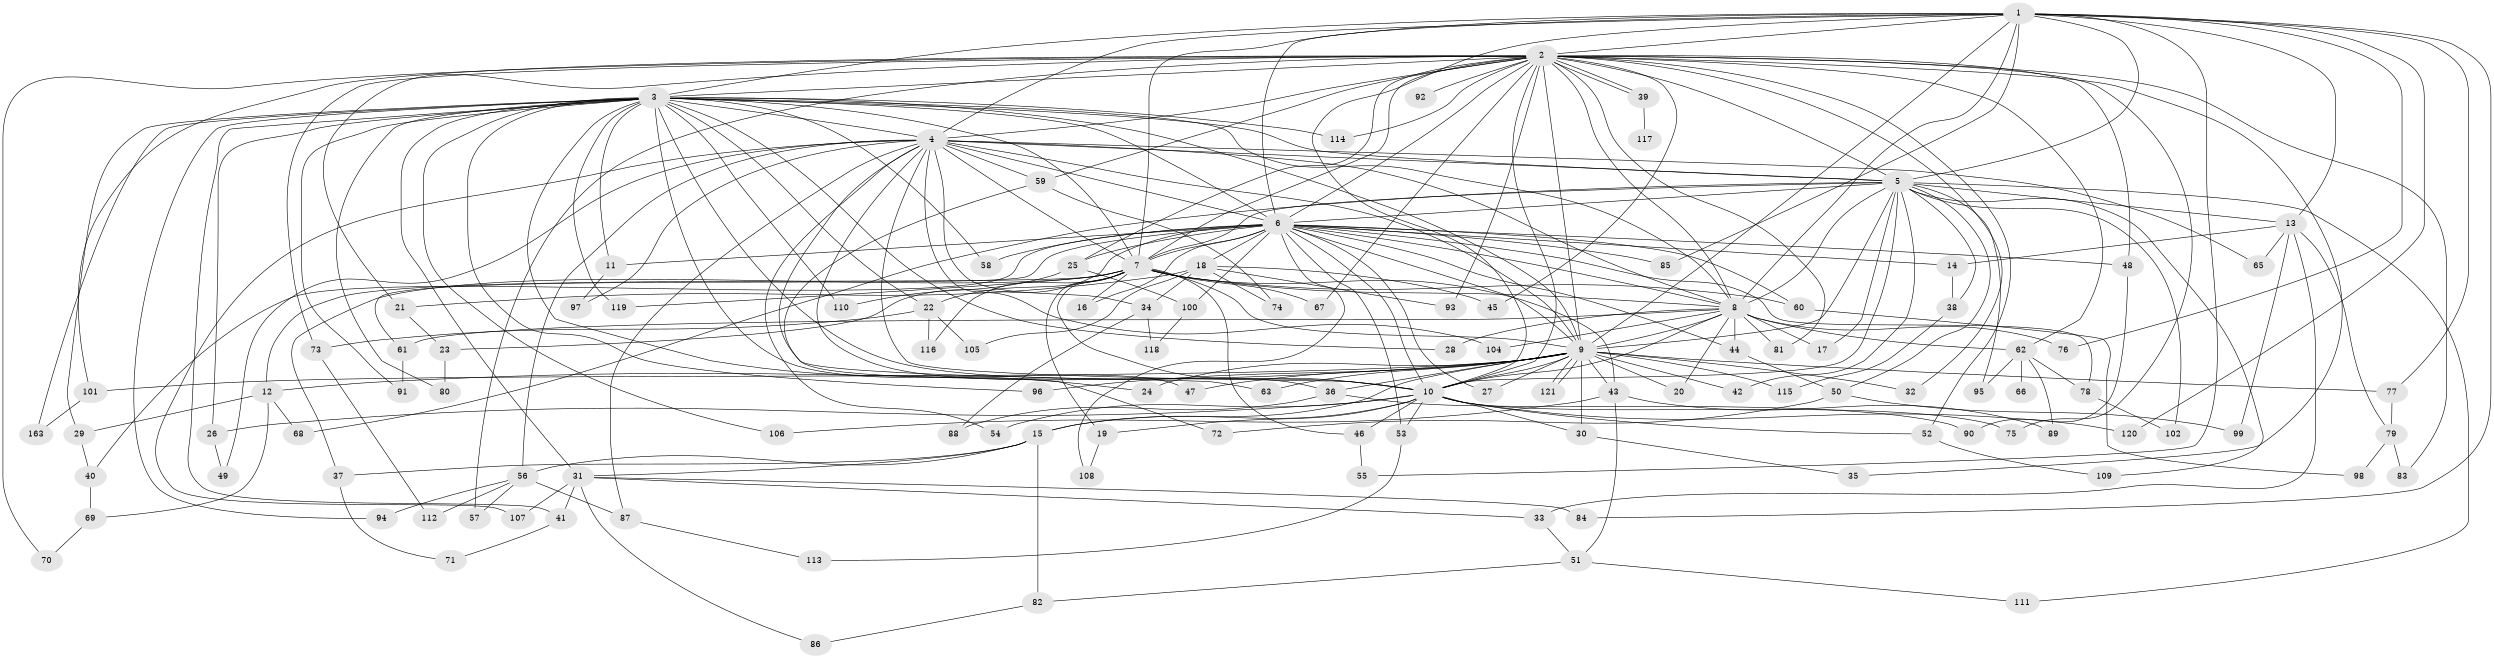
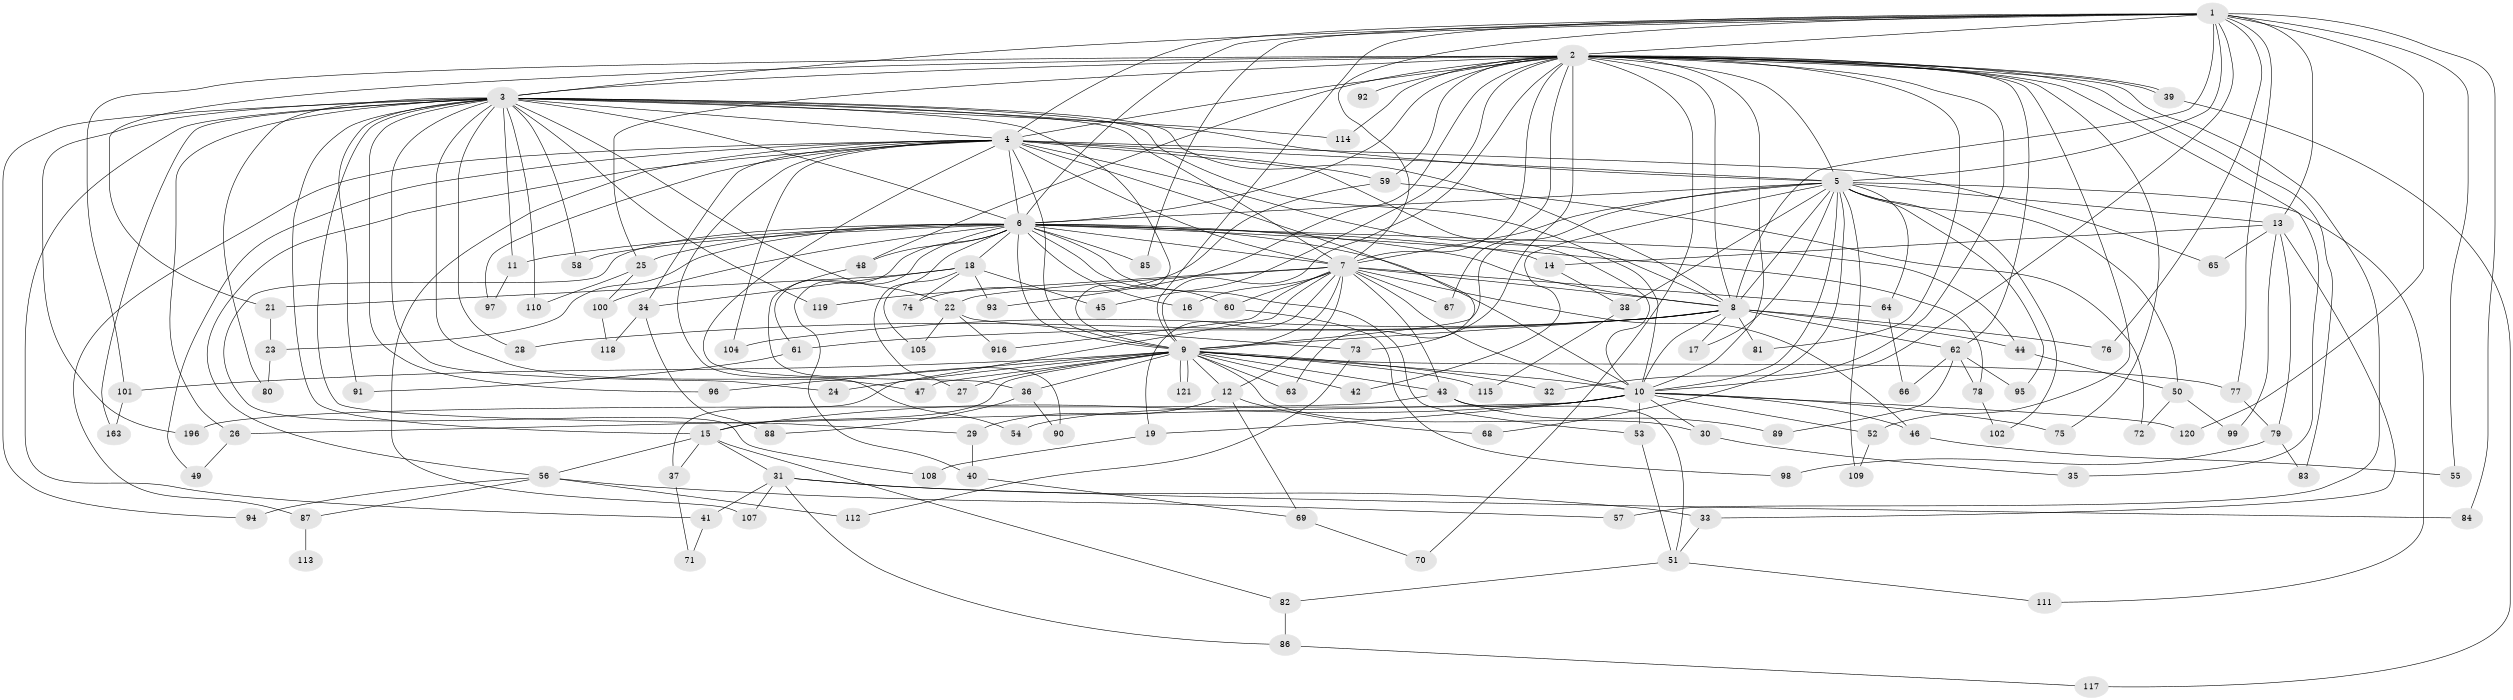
(401, 216) -> (304, 373)
none -> (1887, 308)
(929, 350) -> (999, 350)
(1679, 392) -> none
(777, 434) -> (192, 434)
(1135, 548) -> (1657, 498)
none -> (1688, 666)
